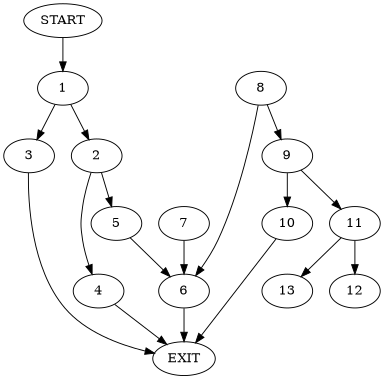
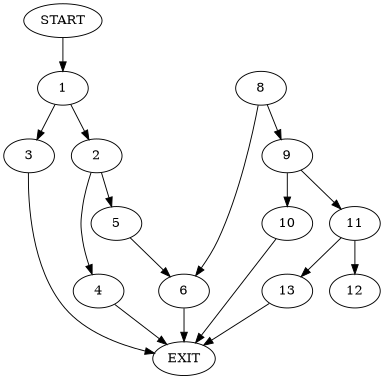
(184, 223) -> none
none -> (240, 322)
